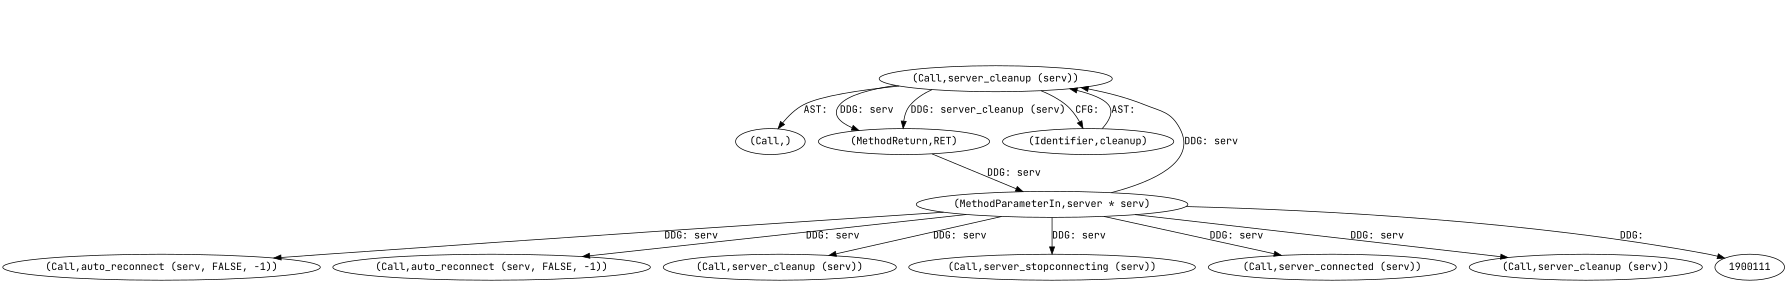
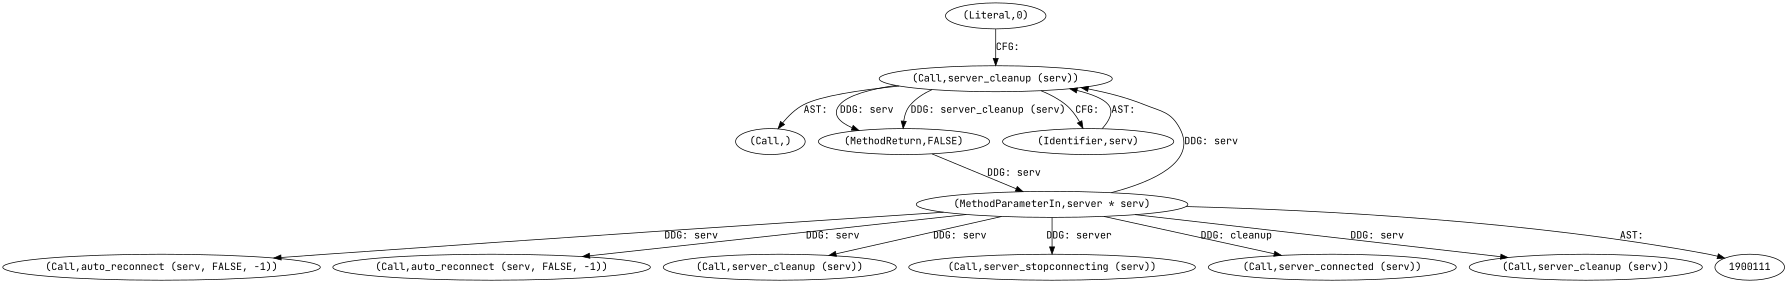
none -> (996, 16)
(904, 142) -> (904, 142)
(1088, 142) -> (1088, 142)
(1079, 236) -> (1079, 236)
(1237, 236) -> (1237, 236)
(1635, 236) -> (1635, 236)
